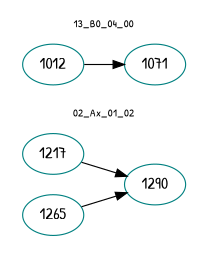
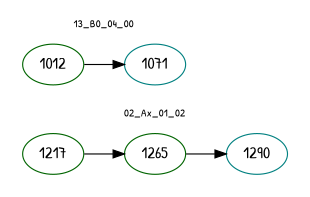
(53, 65) -> (53, 65)
(53, 154) -> (53, 154)
(99, 168) -> (99, 154)
(53, 215) -> (155, 154)
